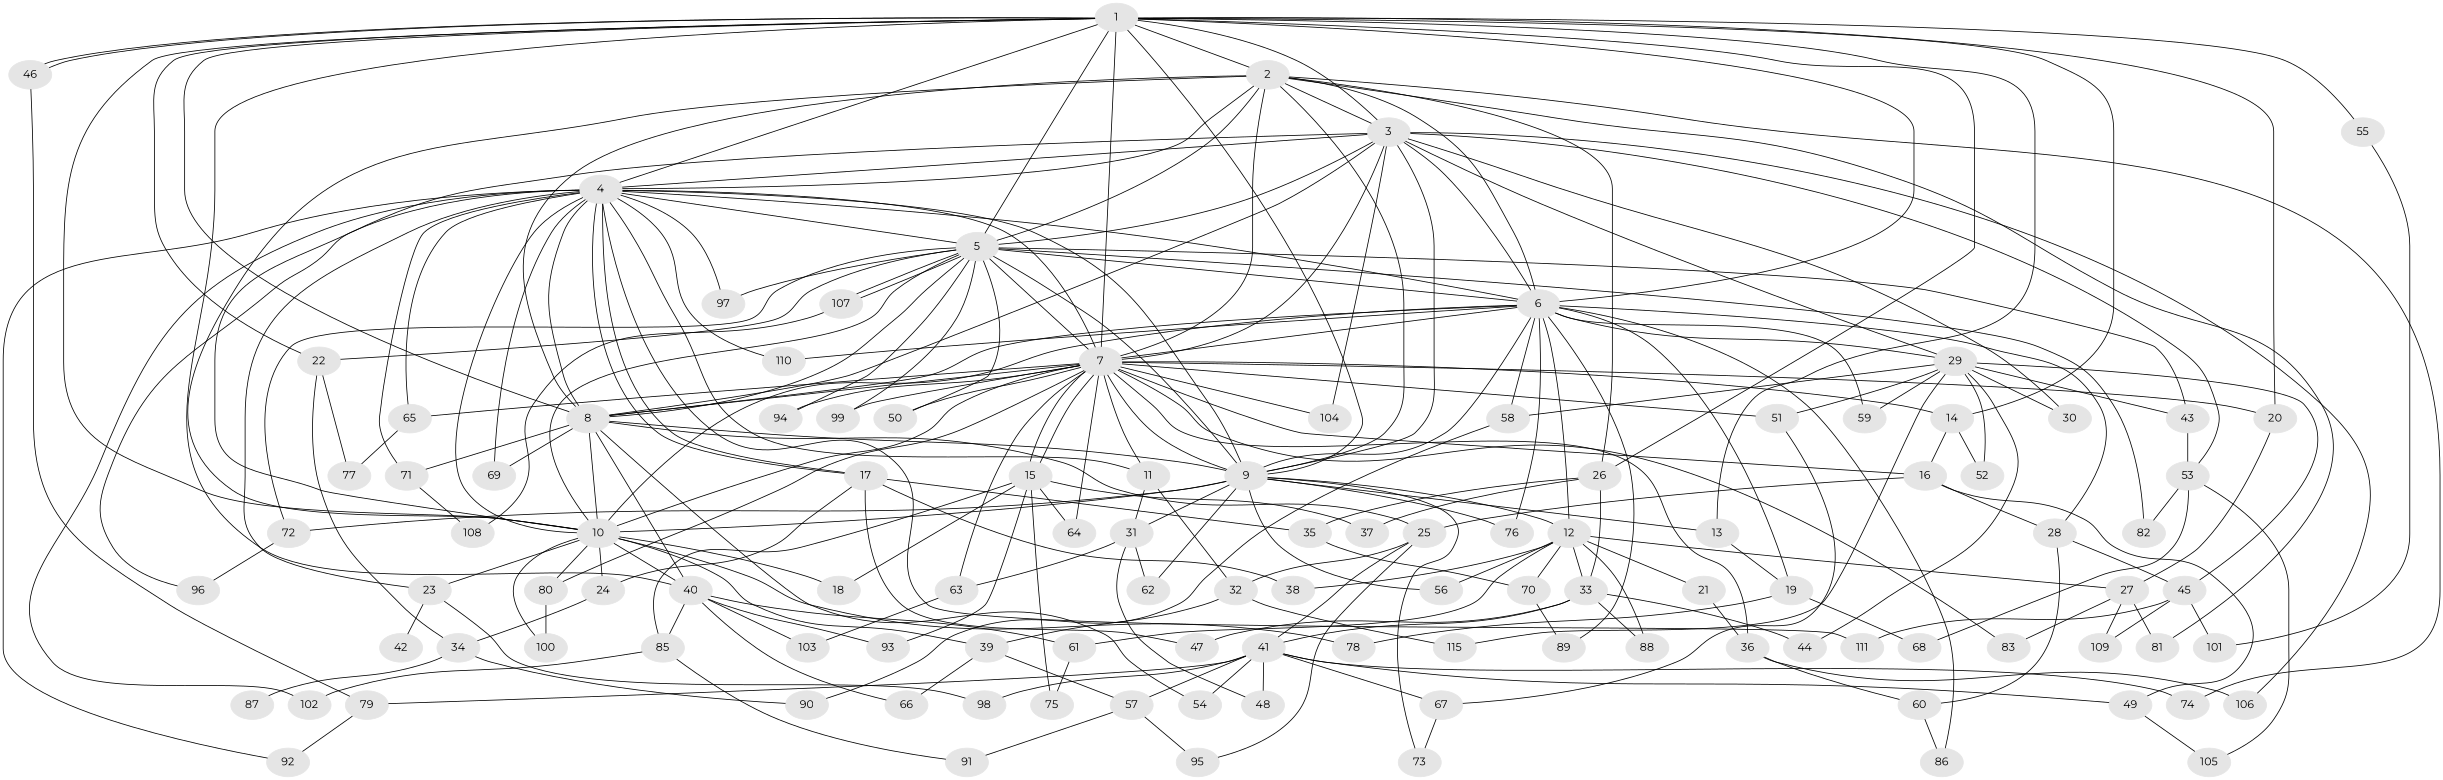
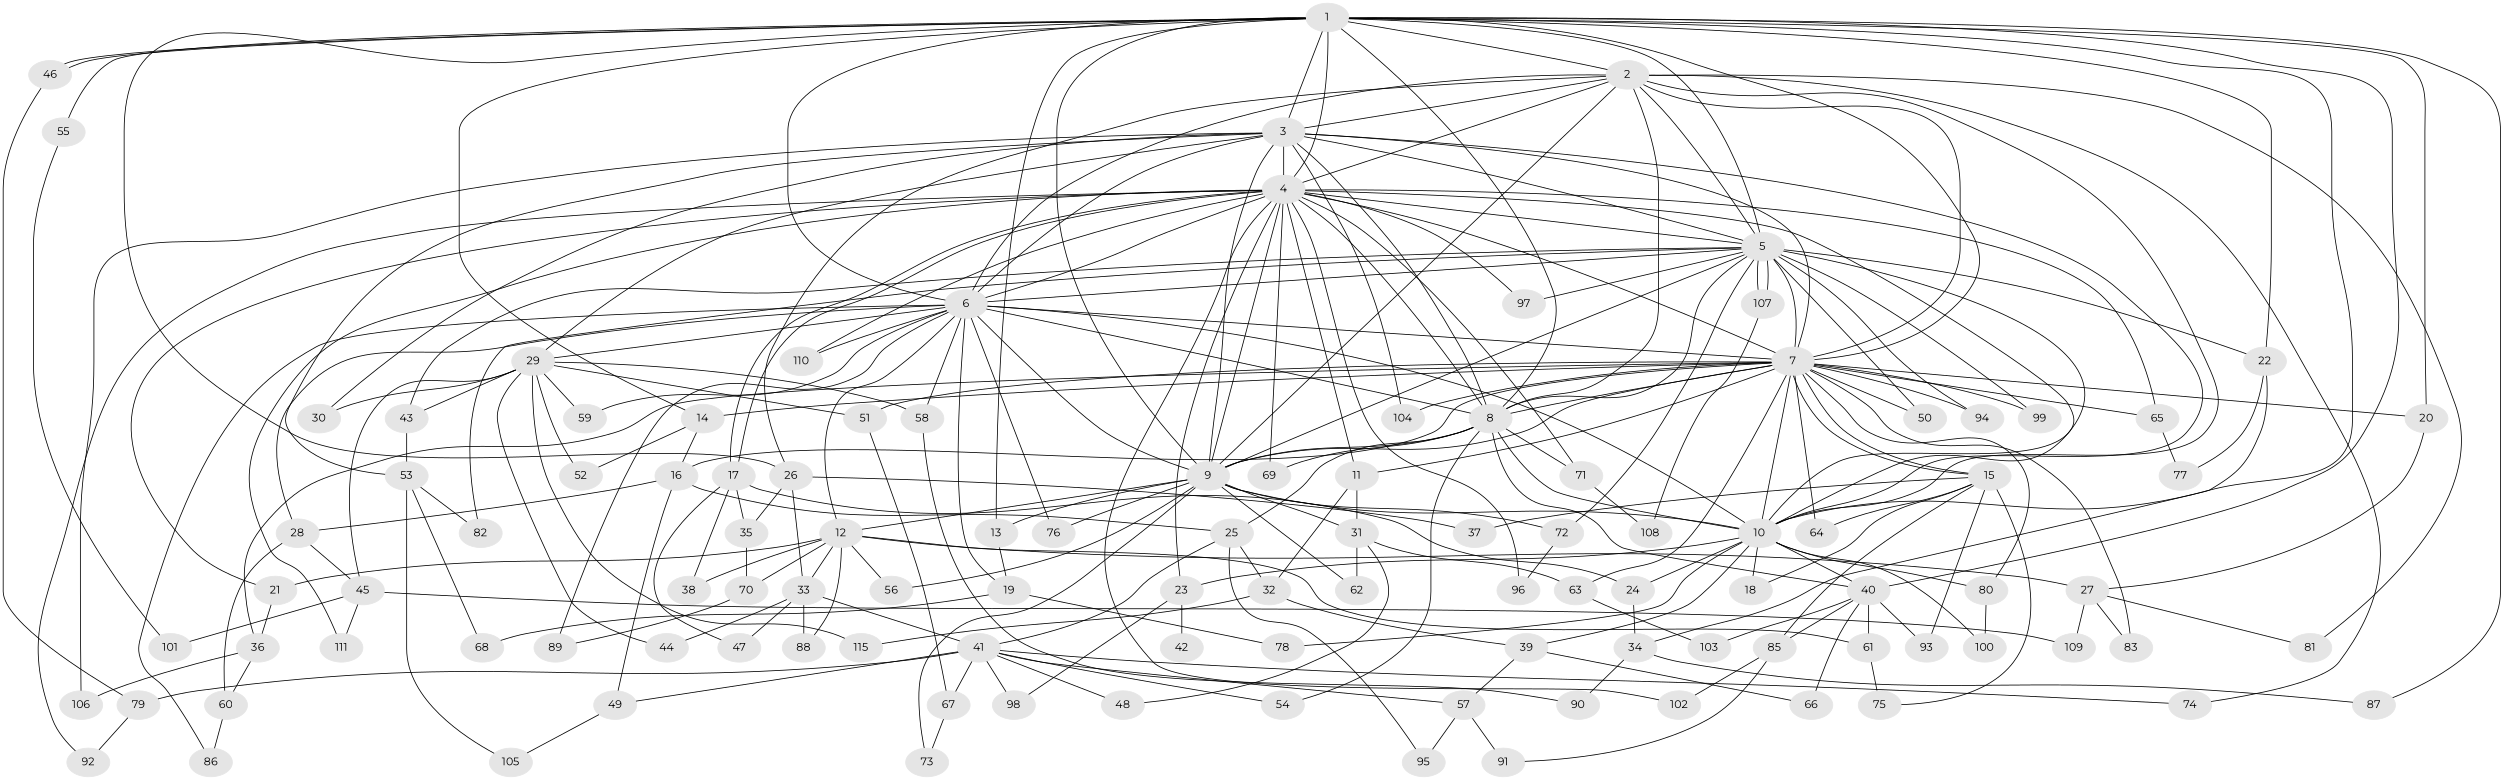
none -> (2432, 64)
none -> (556, 238)
